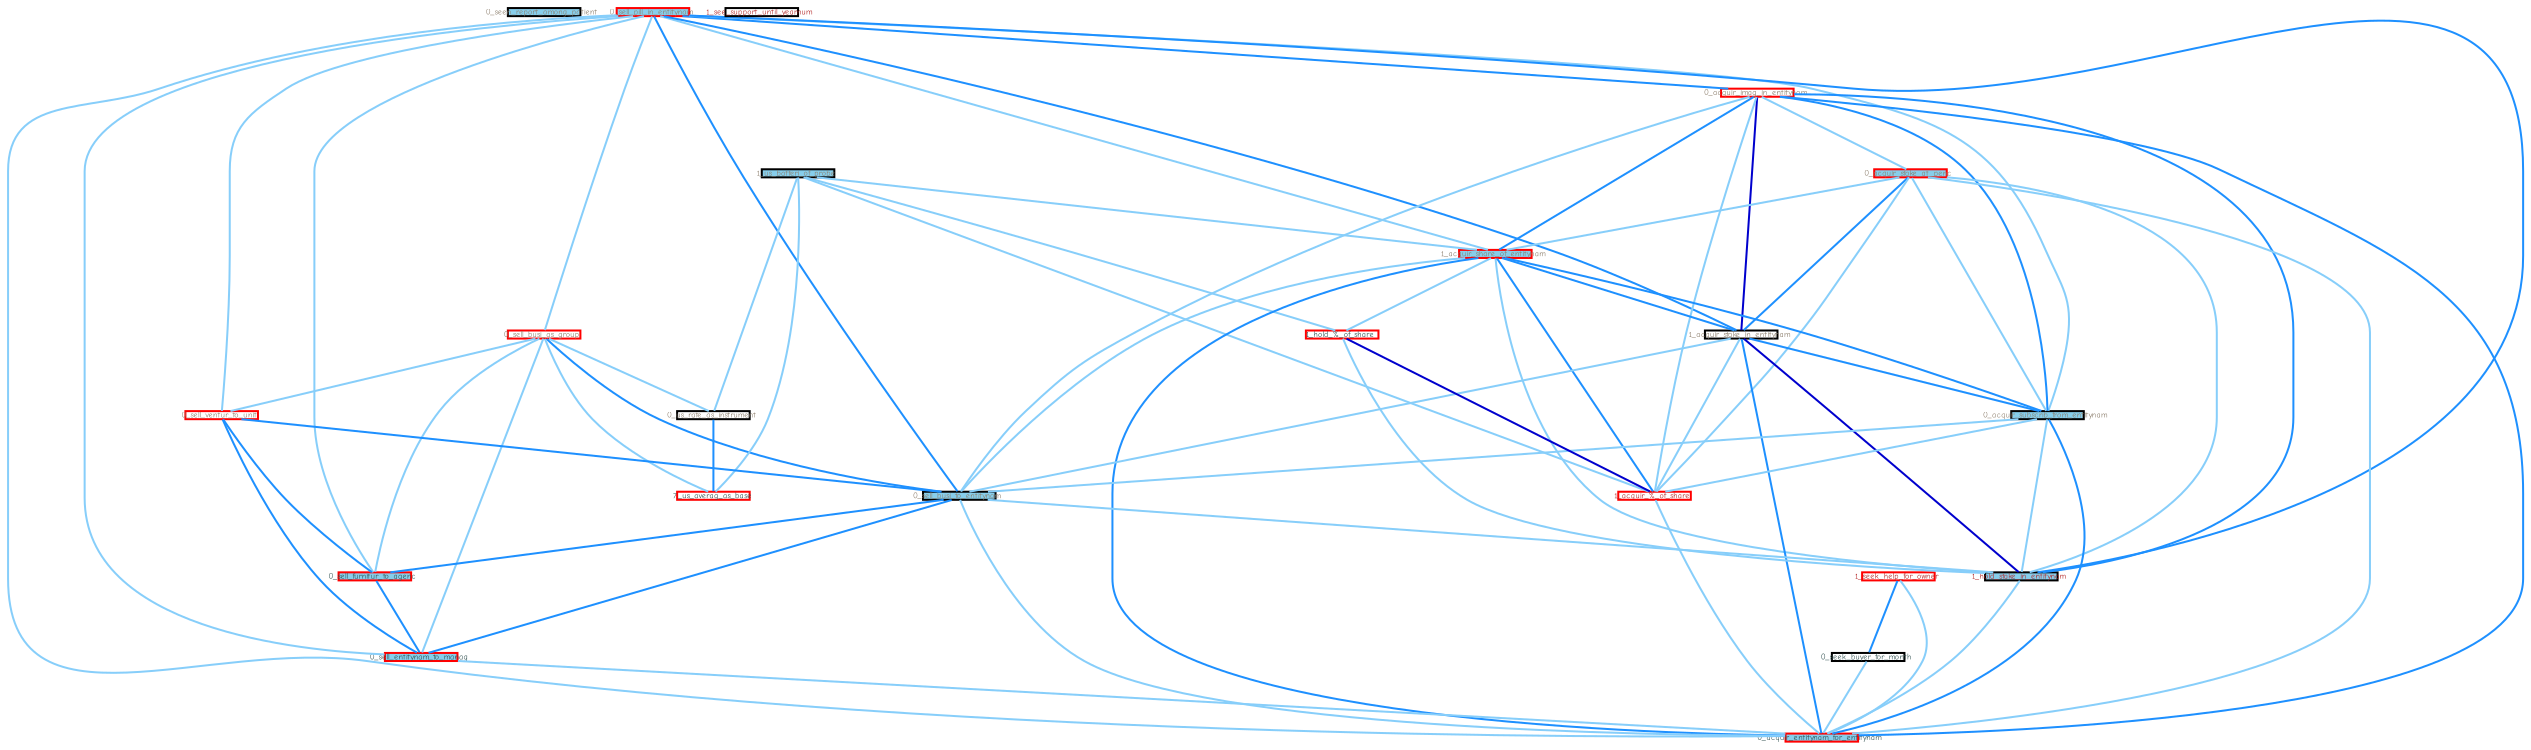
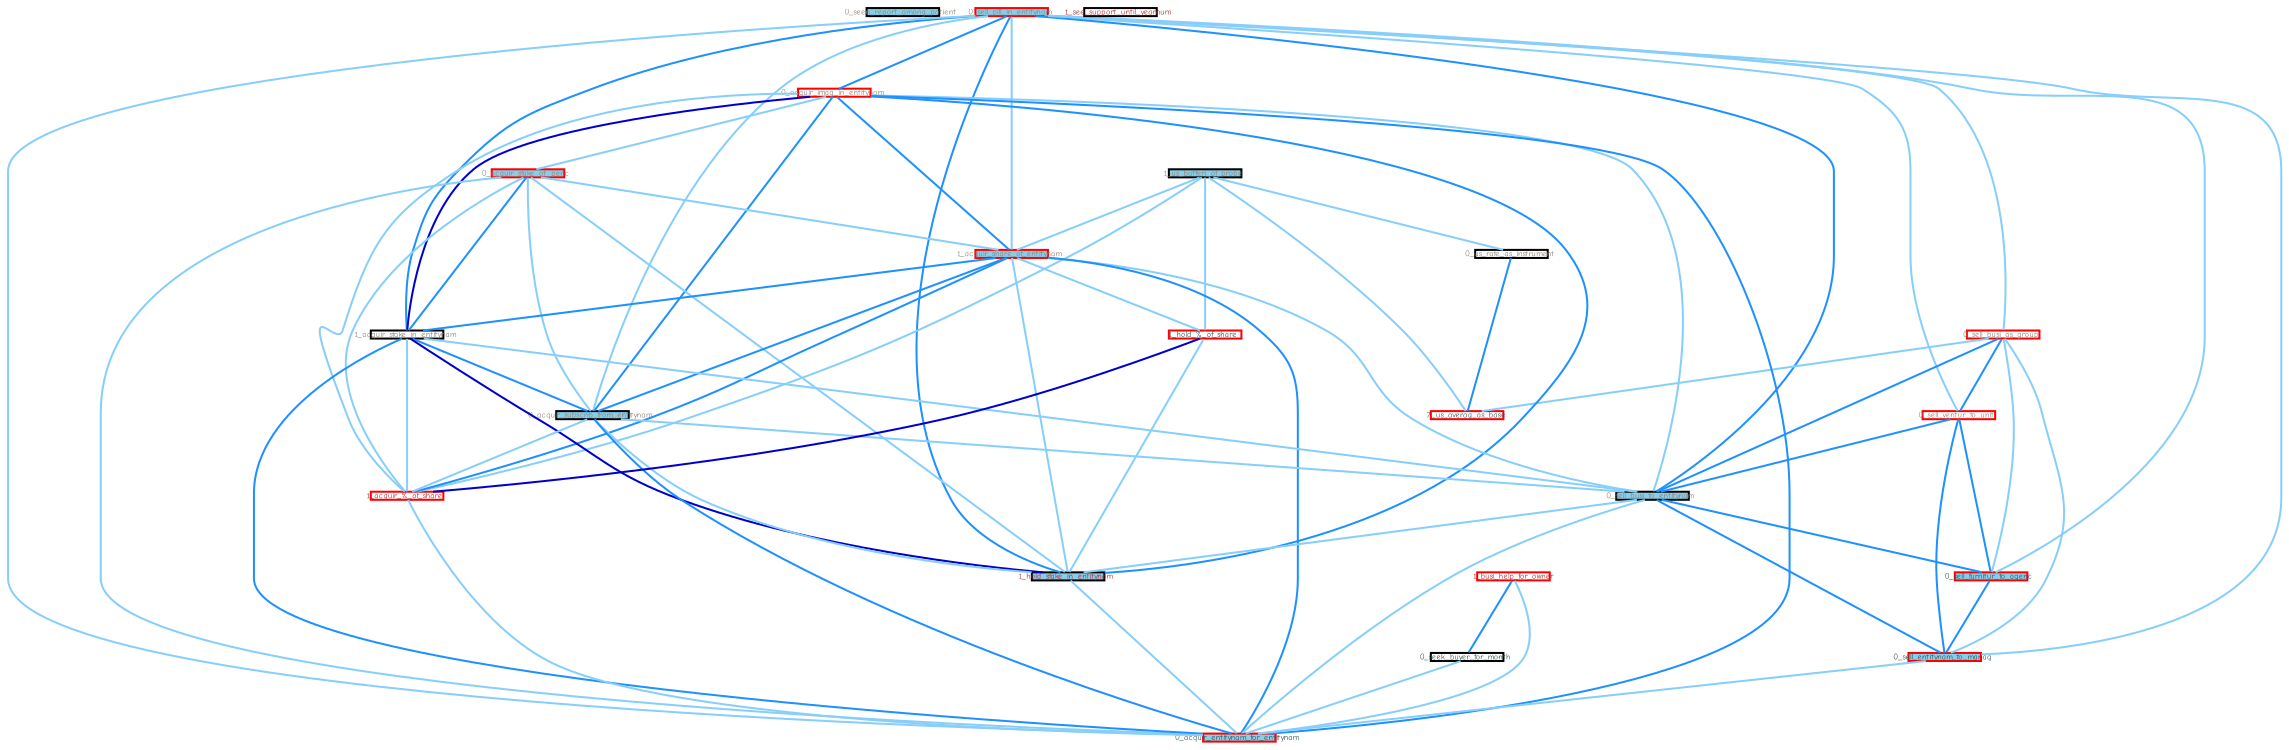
(383, 375) -> (1981, 375)
(629, 375) -> none
(1898, 576) -> (1513, 576)
